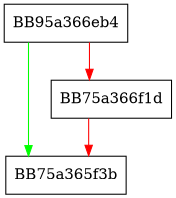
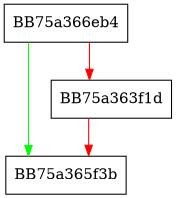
(66, 23) -> (66, 23)
(111, 99) -> (111, 99)
